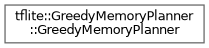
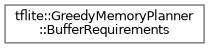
(105, 24) -> (105, 24)
